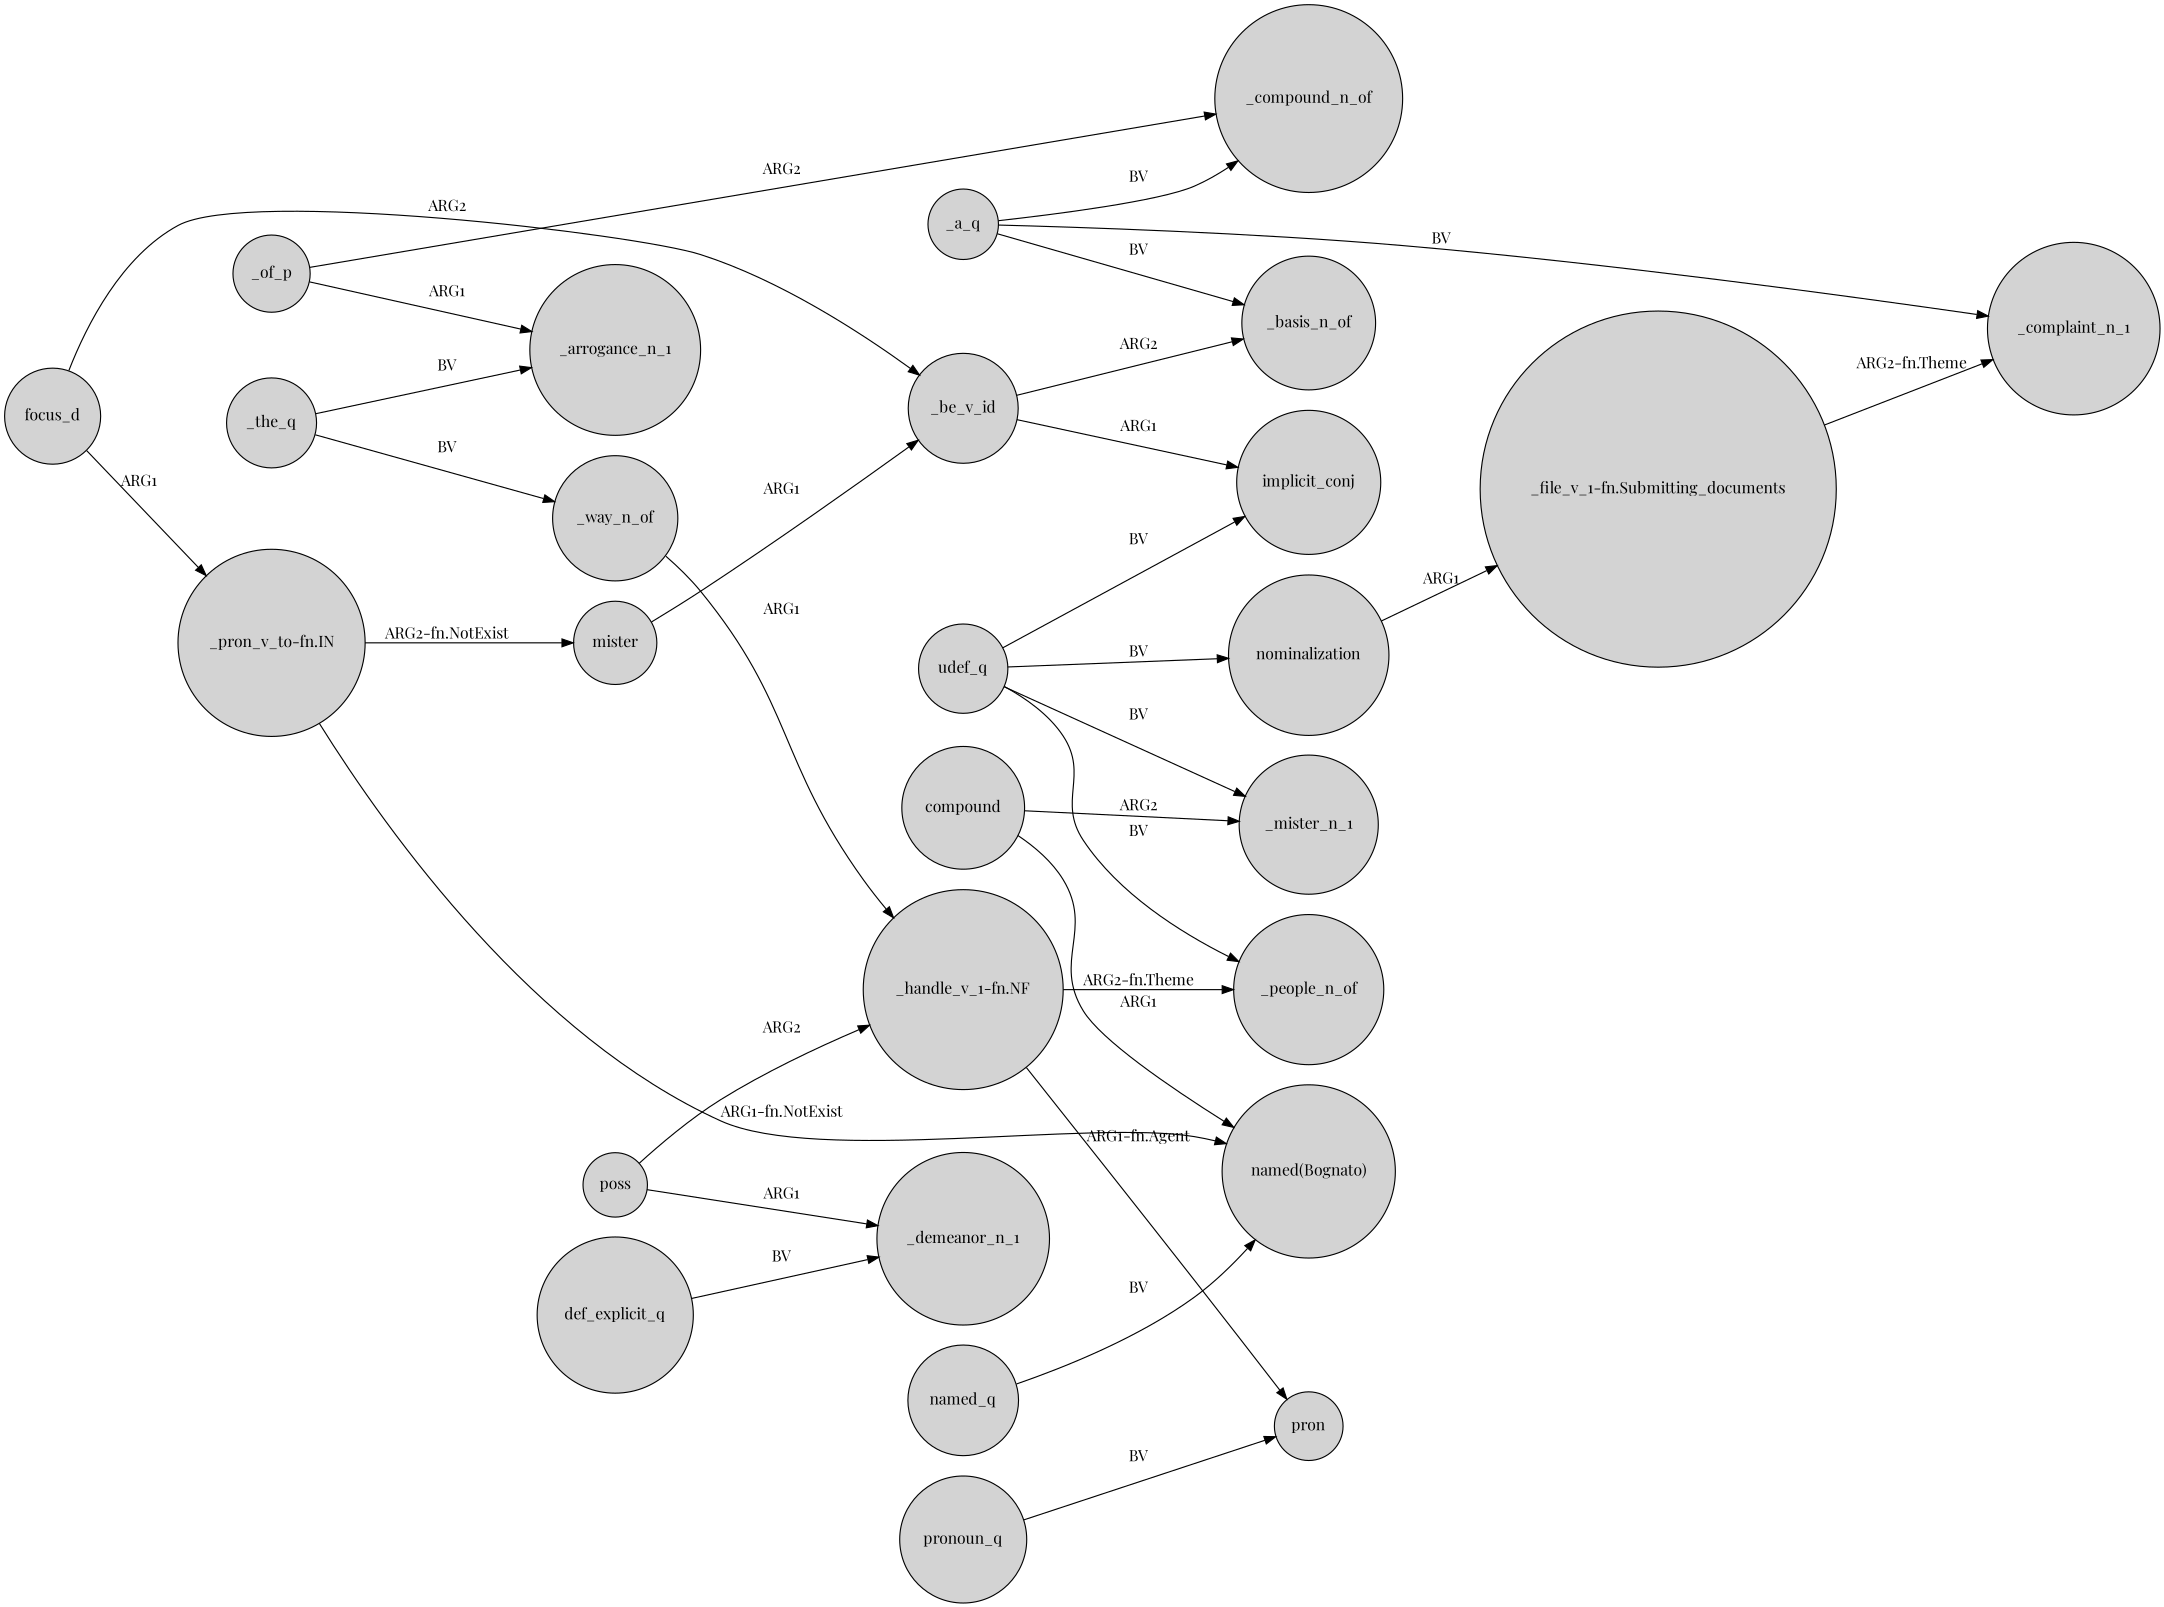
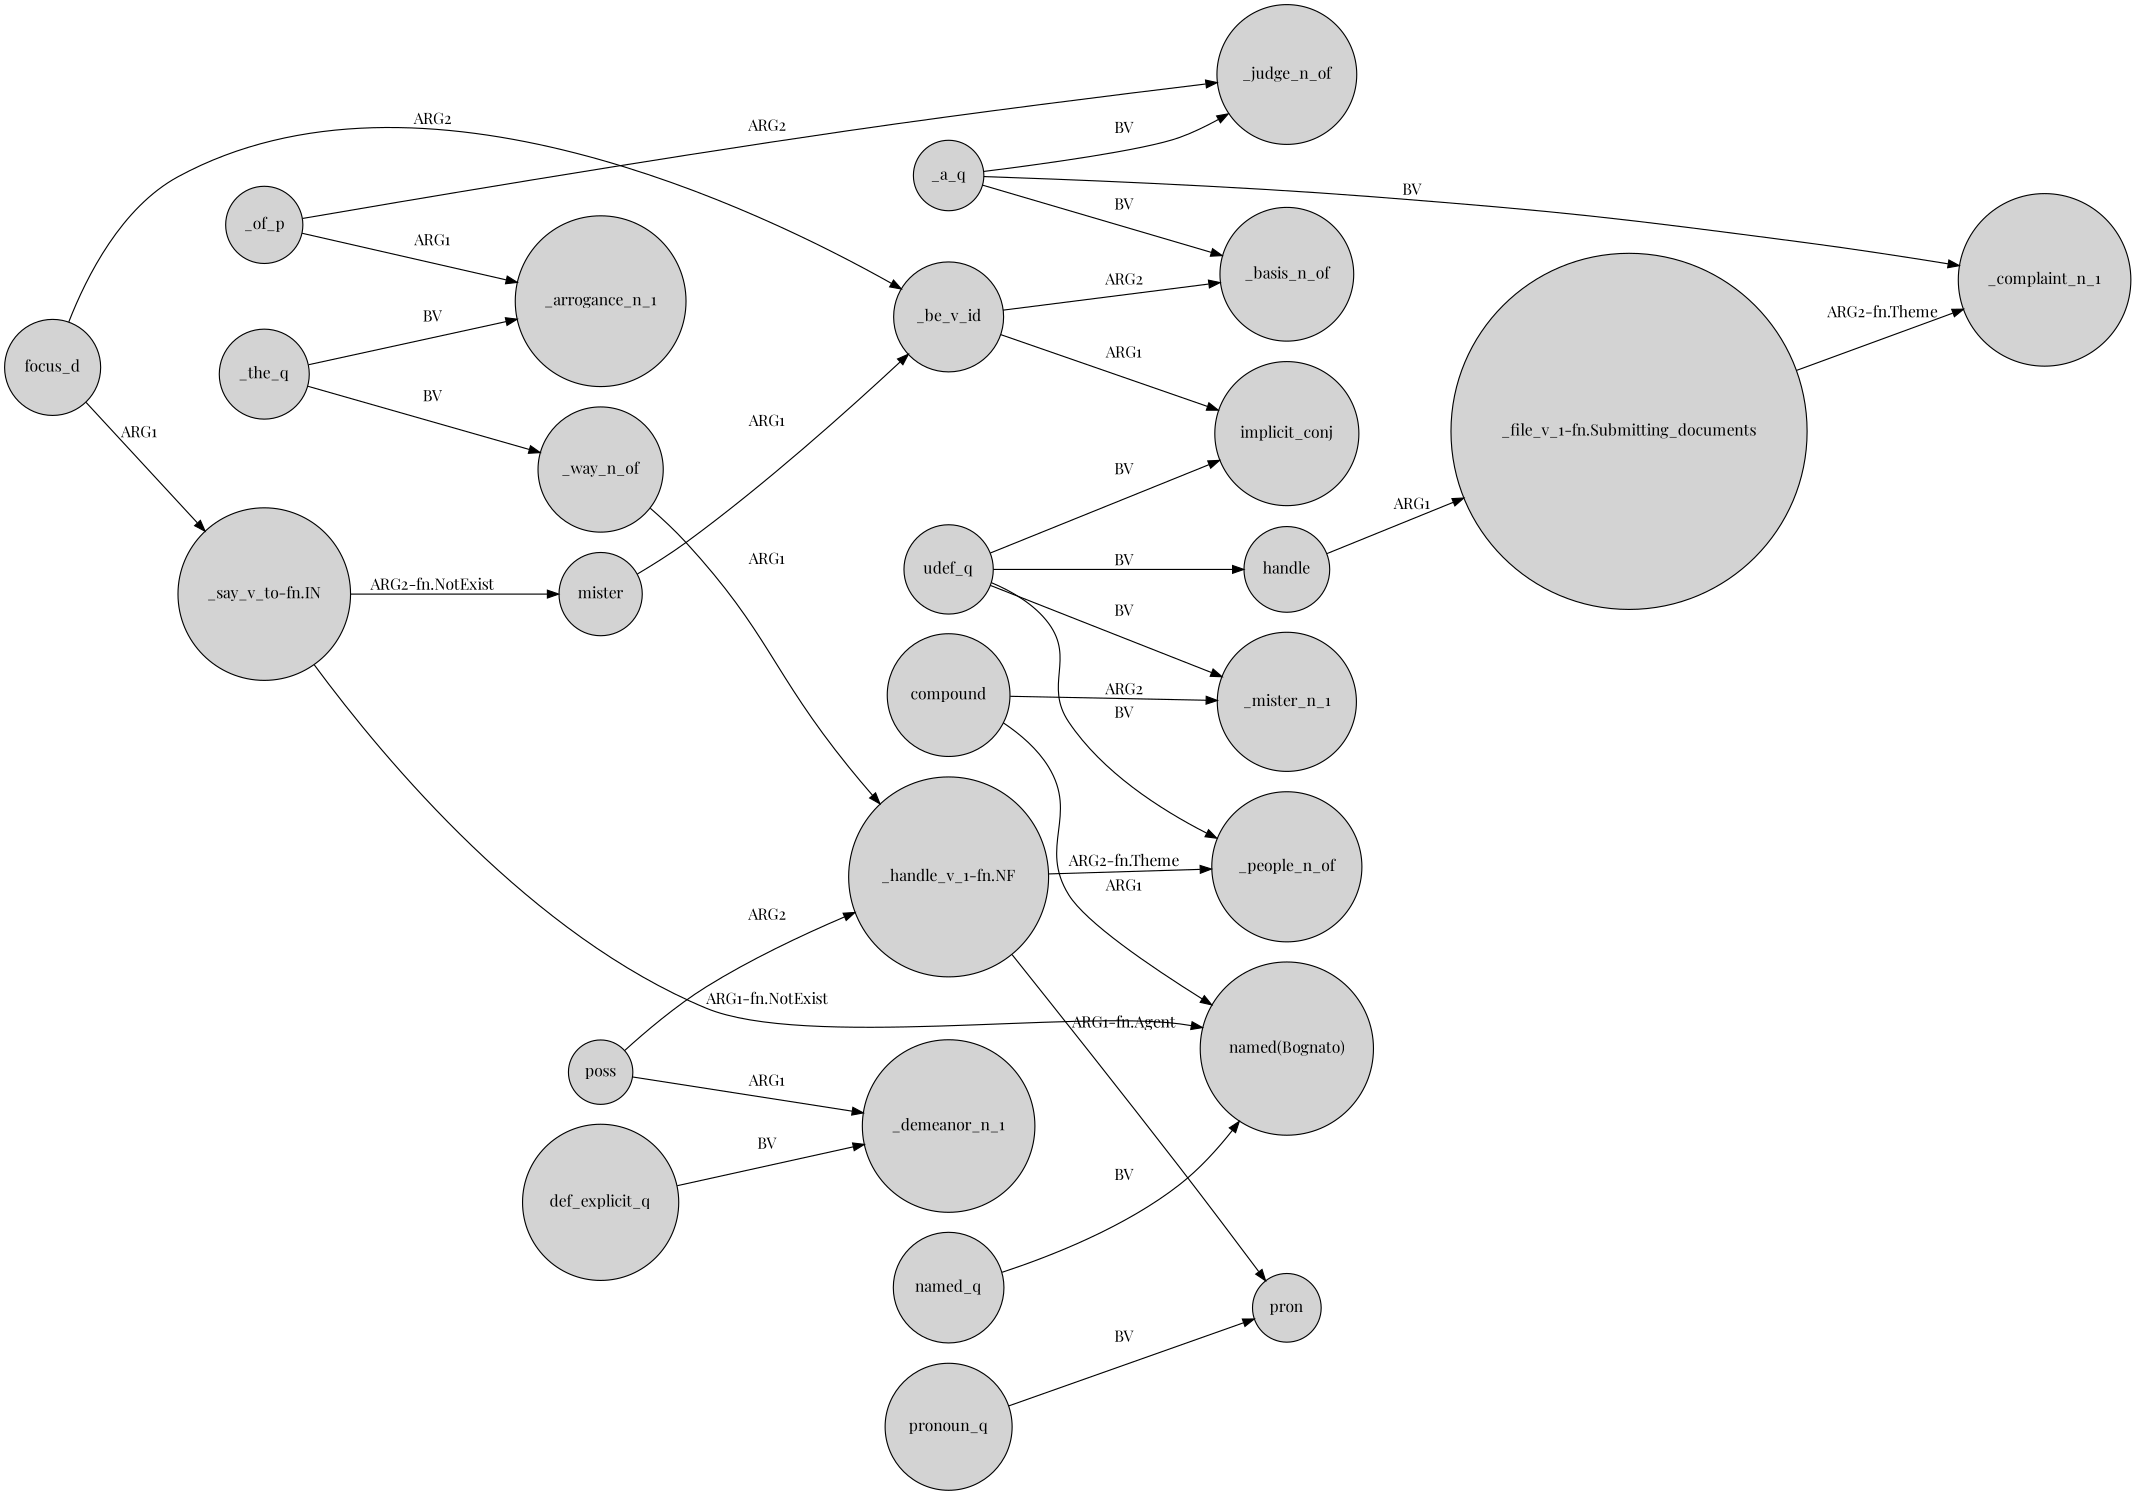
(1309, 99) -> (1287, 75)
(272, 643) -> (264, 594)
(1309, 655) -> (1287, 569)
